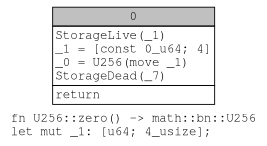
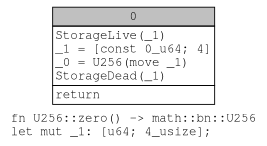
(111, 76) -> (111, 76)
